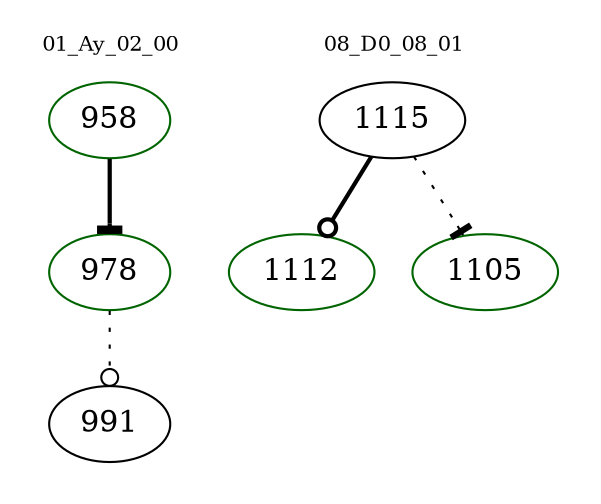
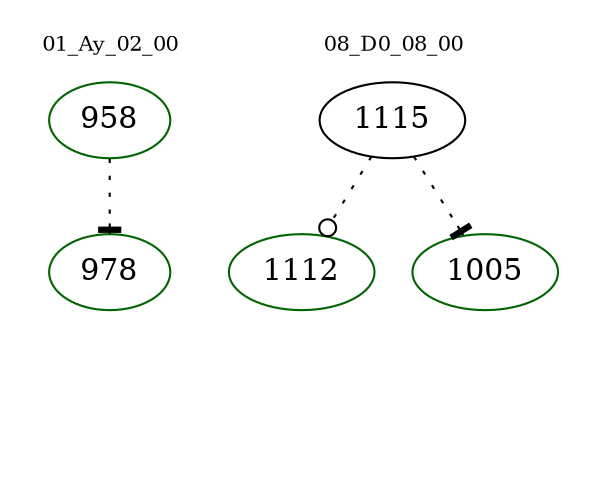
(395, 45) -> (395, 45)
(352, 188) -> (352, 188)
(110, 191) -> (110, 191)
(485, 272) -> (485, 272)
(110, 424) -> none
